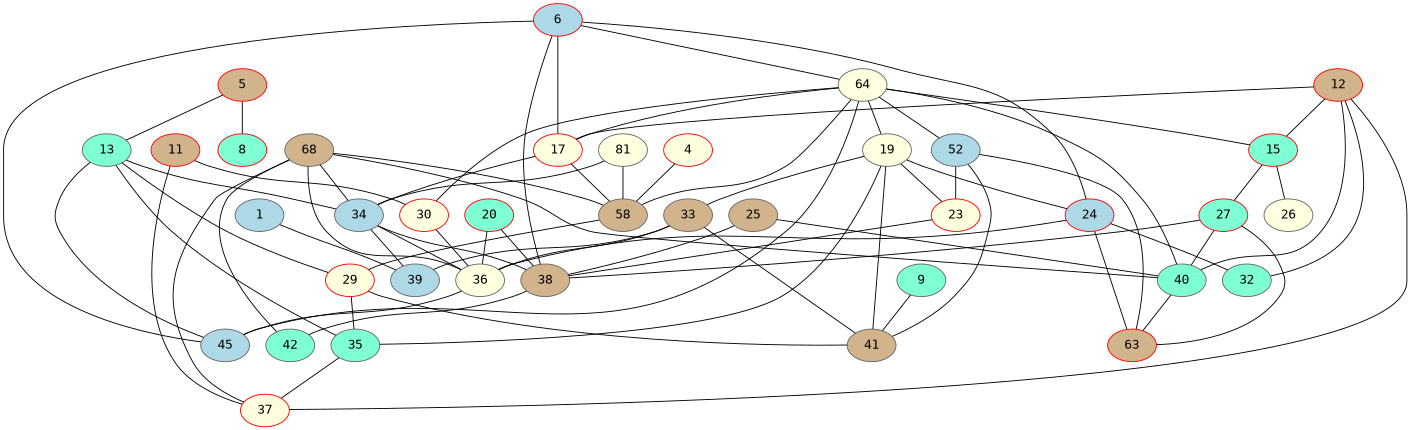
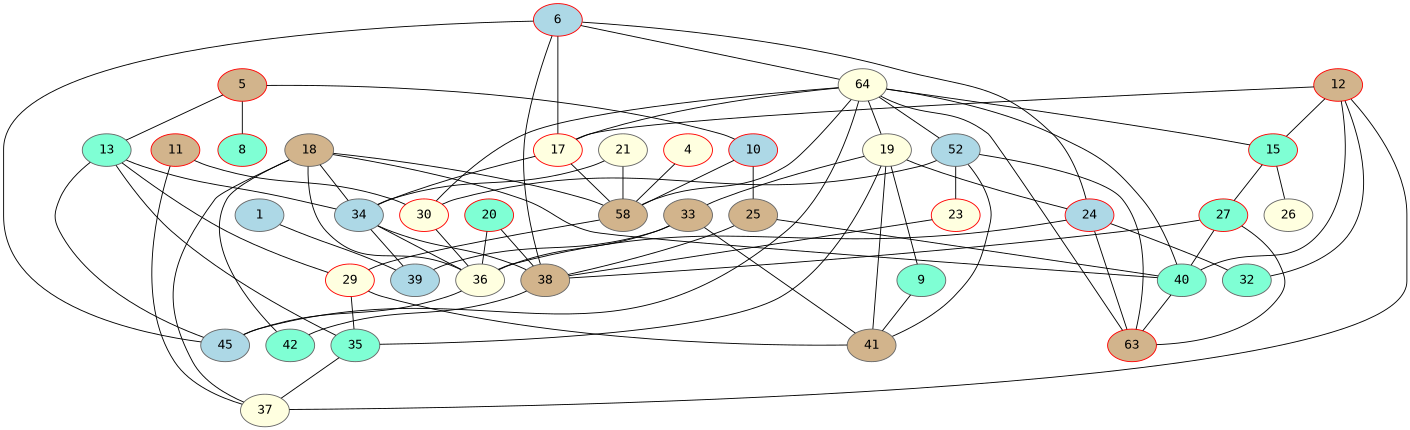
(309, 150) -> (309, 150)
(623, 150) -> (623, 150)
none -> (753, 150)
none -> (677, 181)
(921, 183) -> (904, 215)
none -> (1024, 184)
(265, 410) -> (265, 410)
